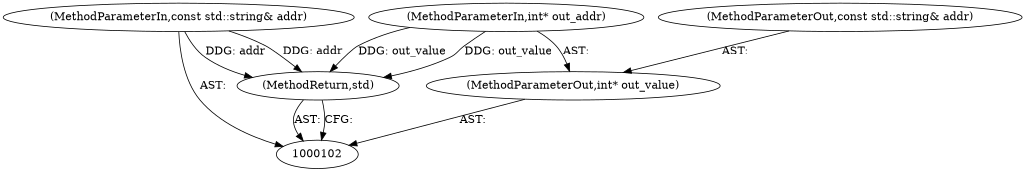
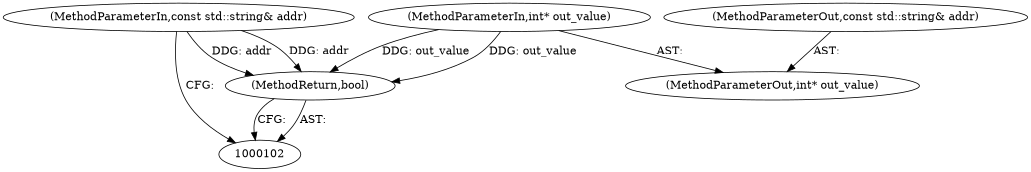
(506, 17) -> (509, 17)
(215, 86) -> (202, 86)
(318, 86) -> (310, 86)
(441, 121) -> none
